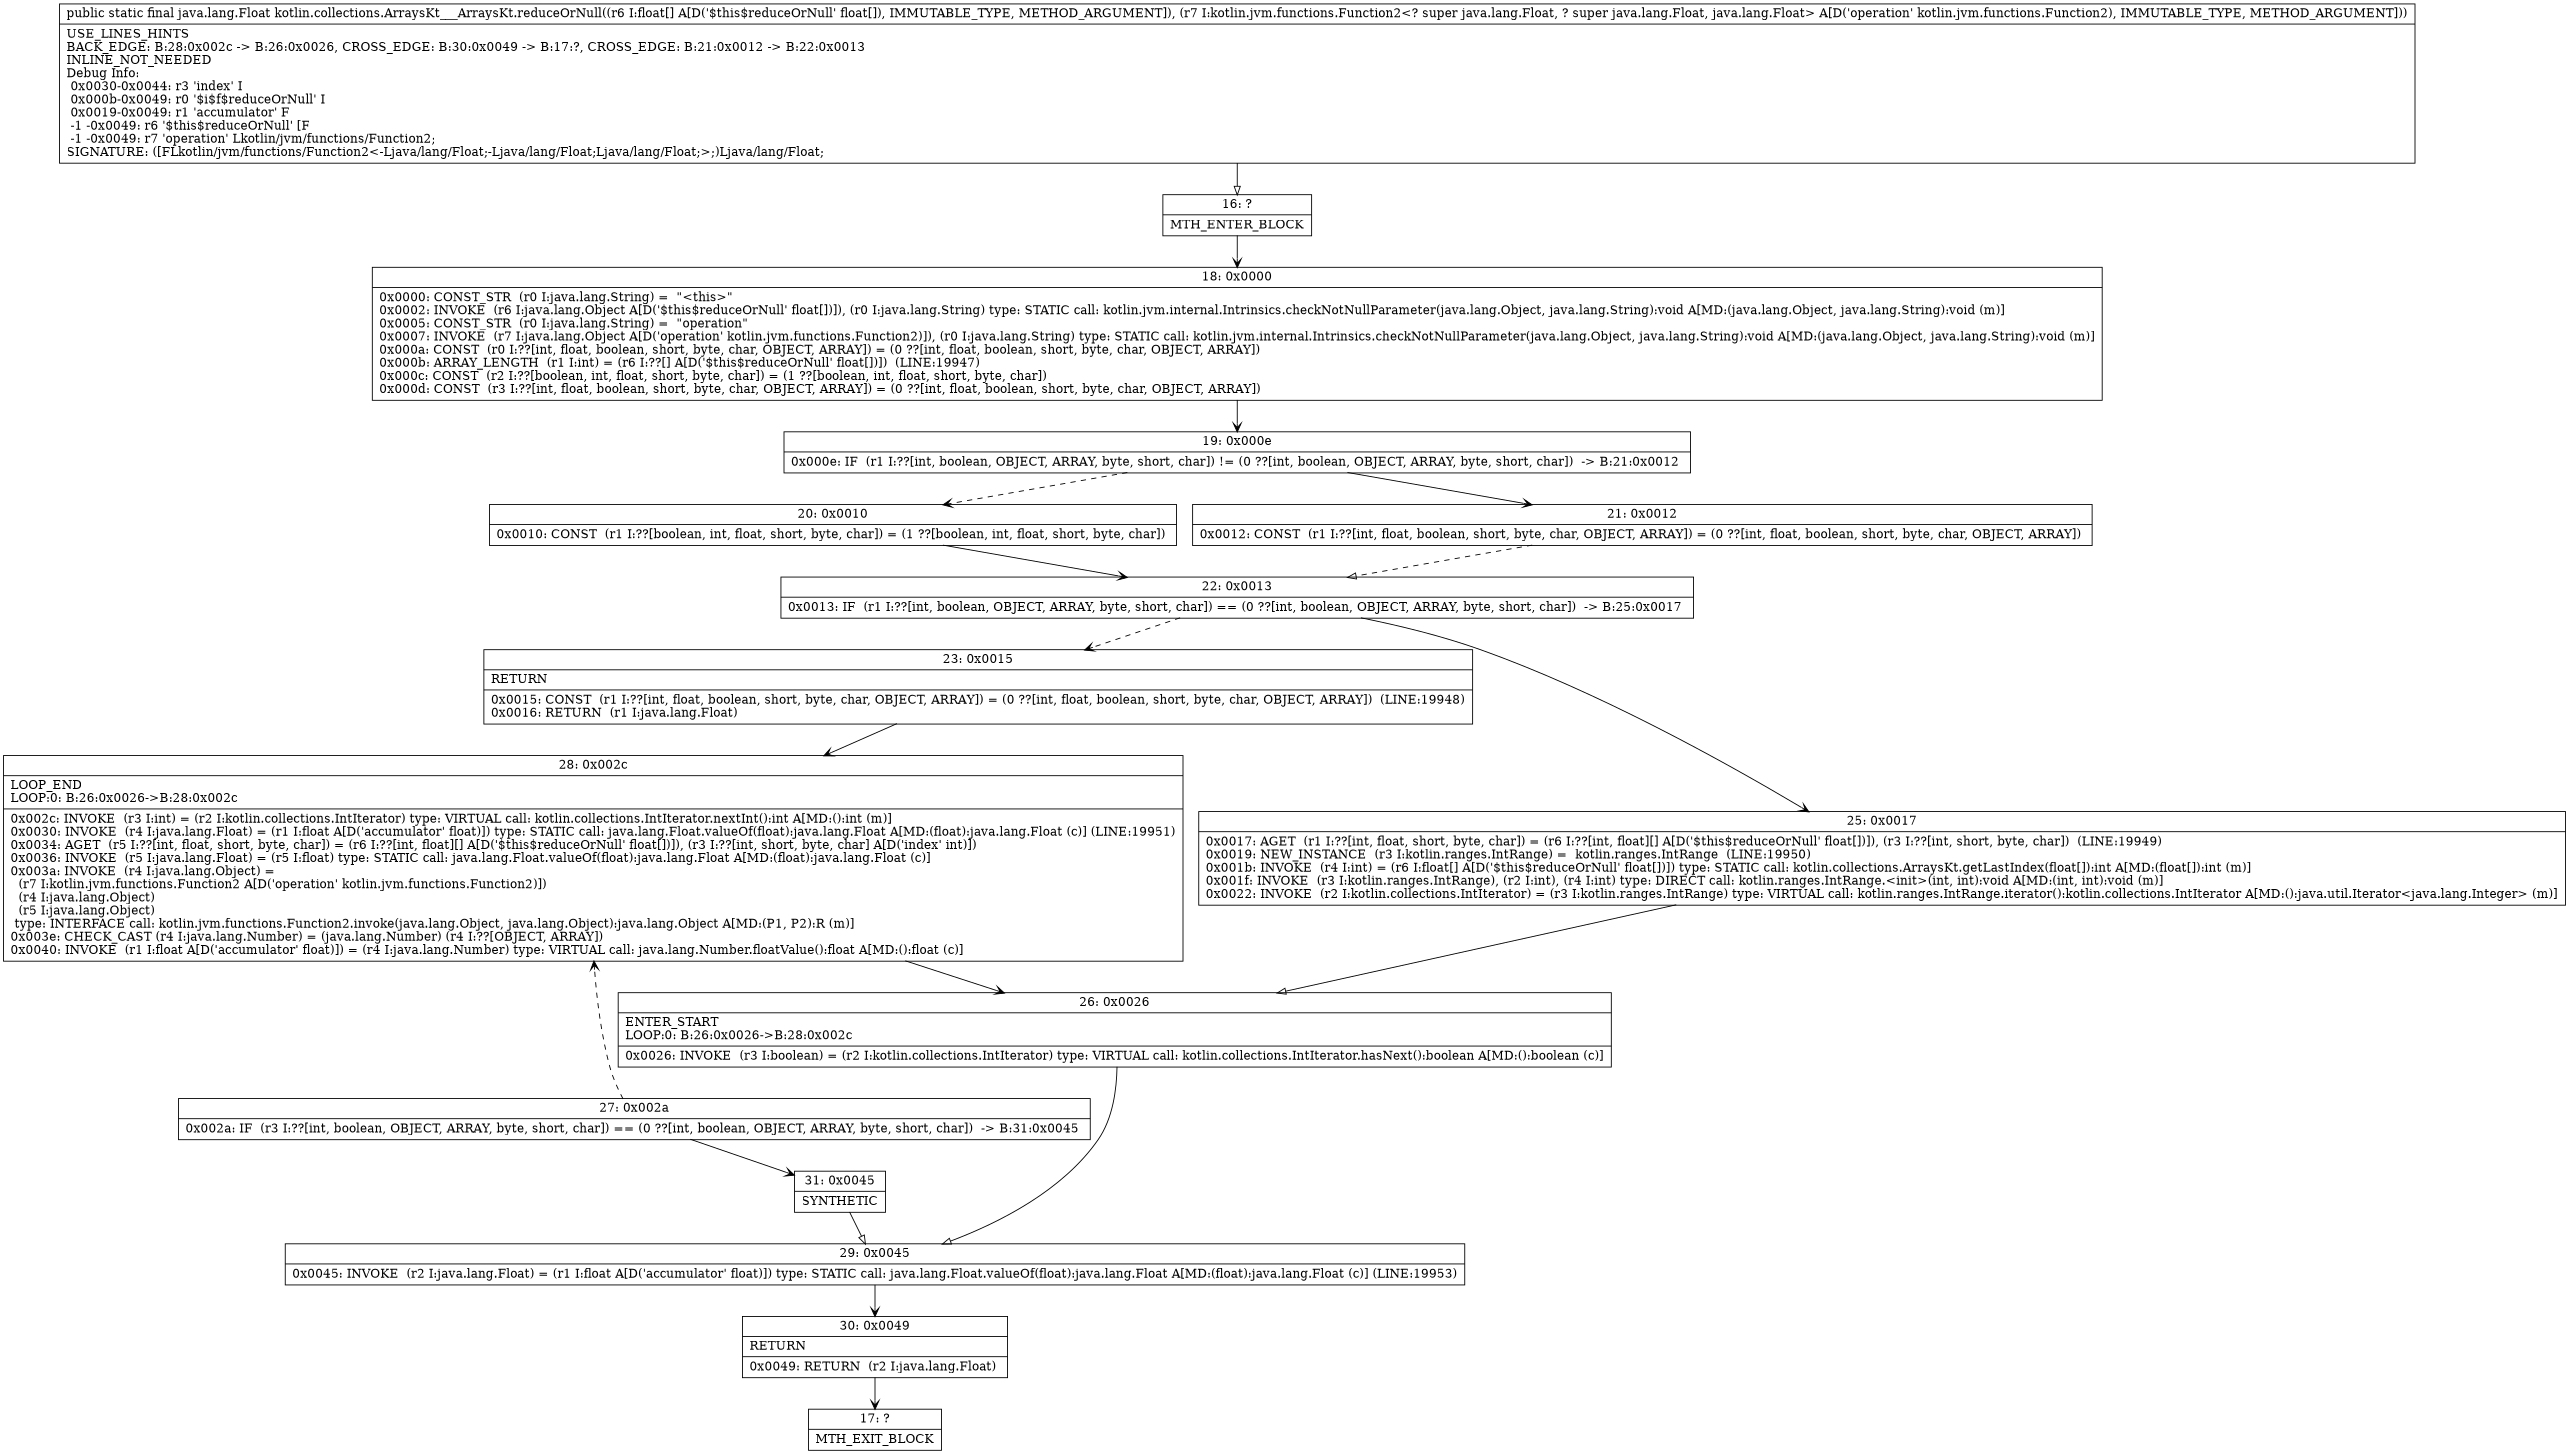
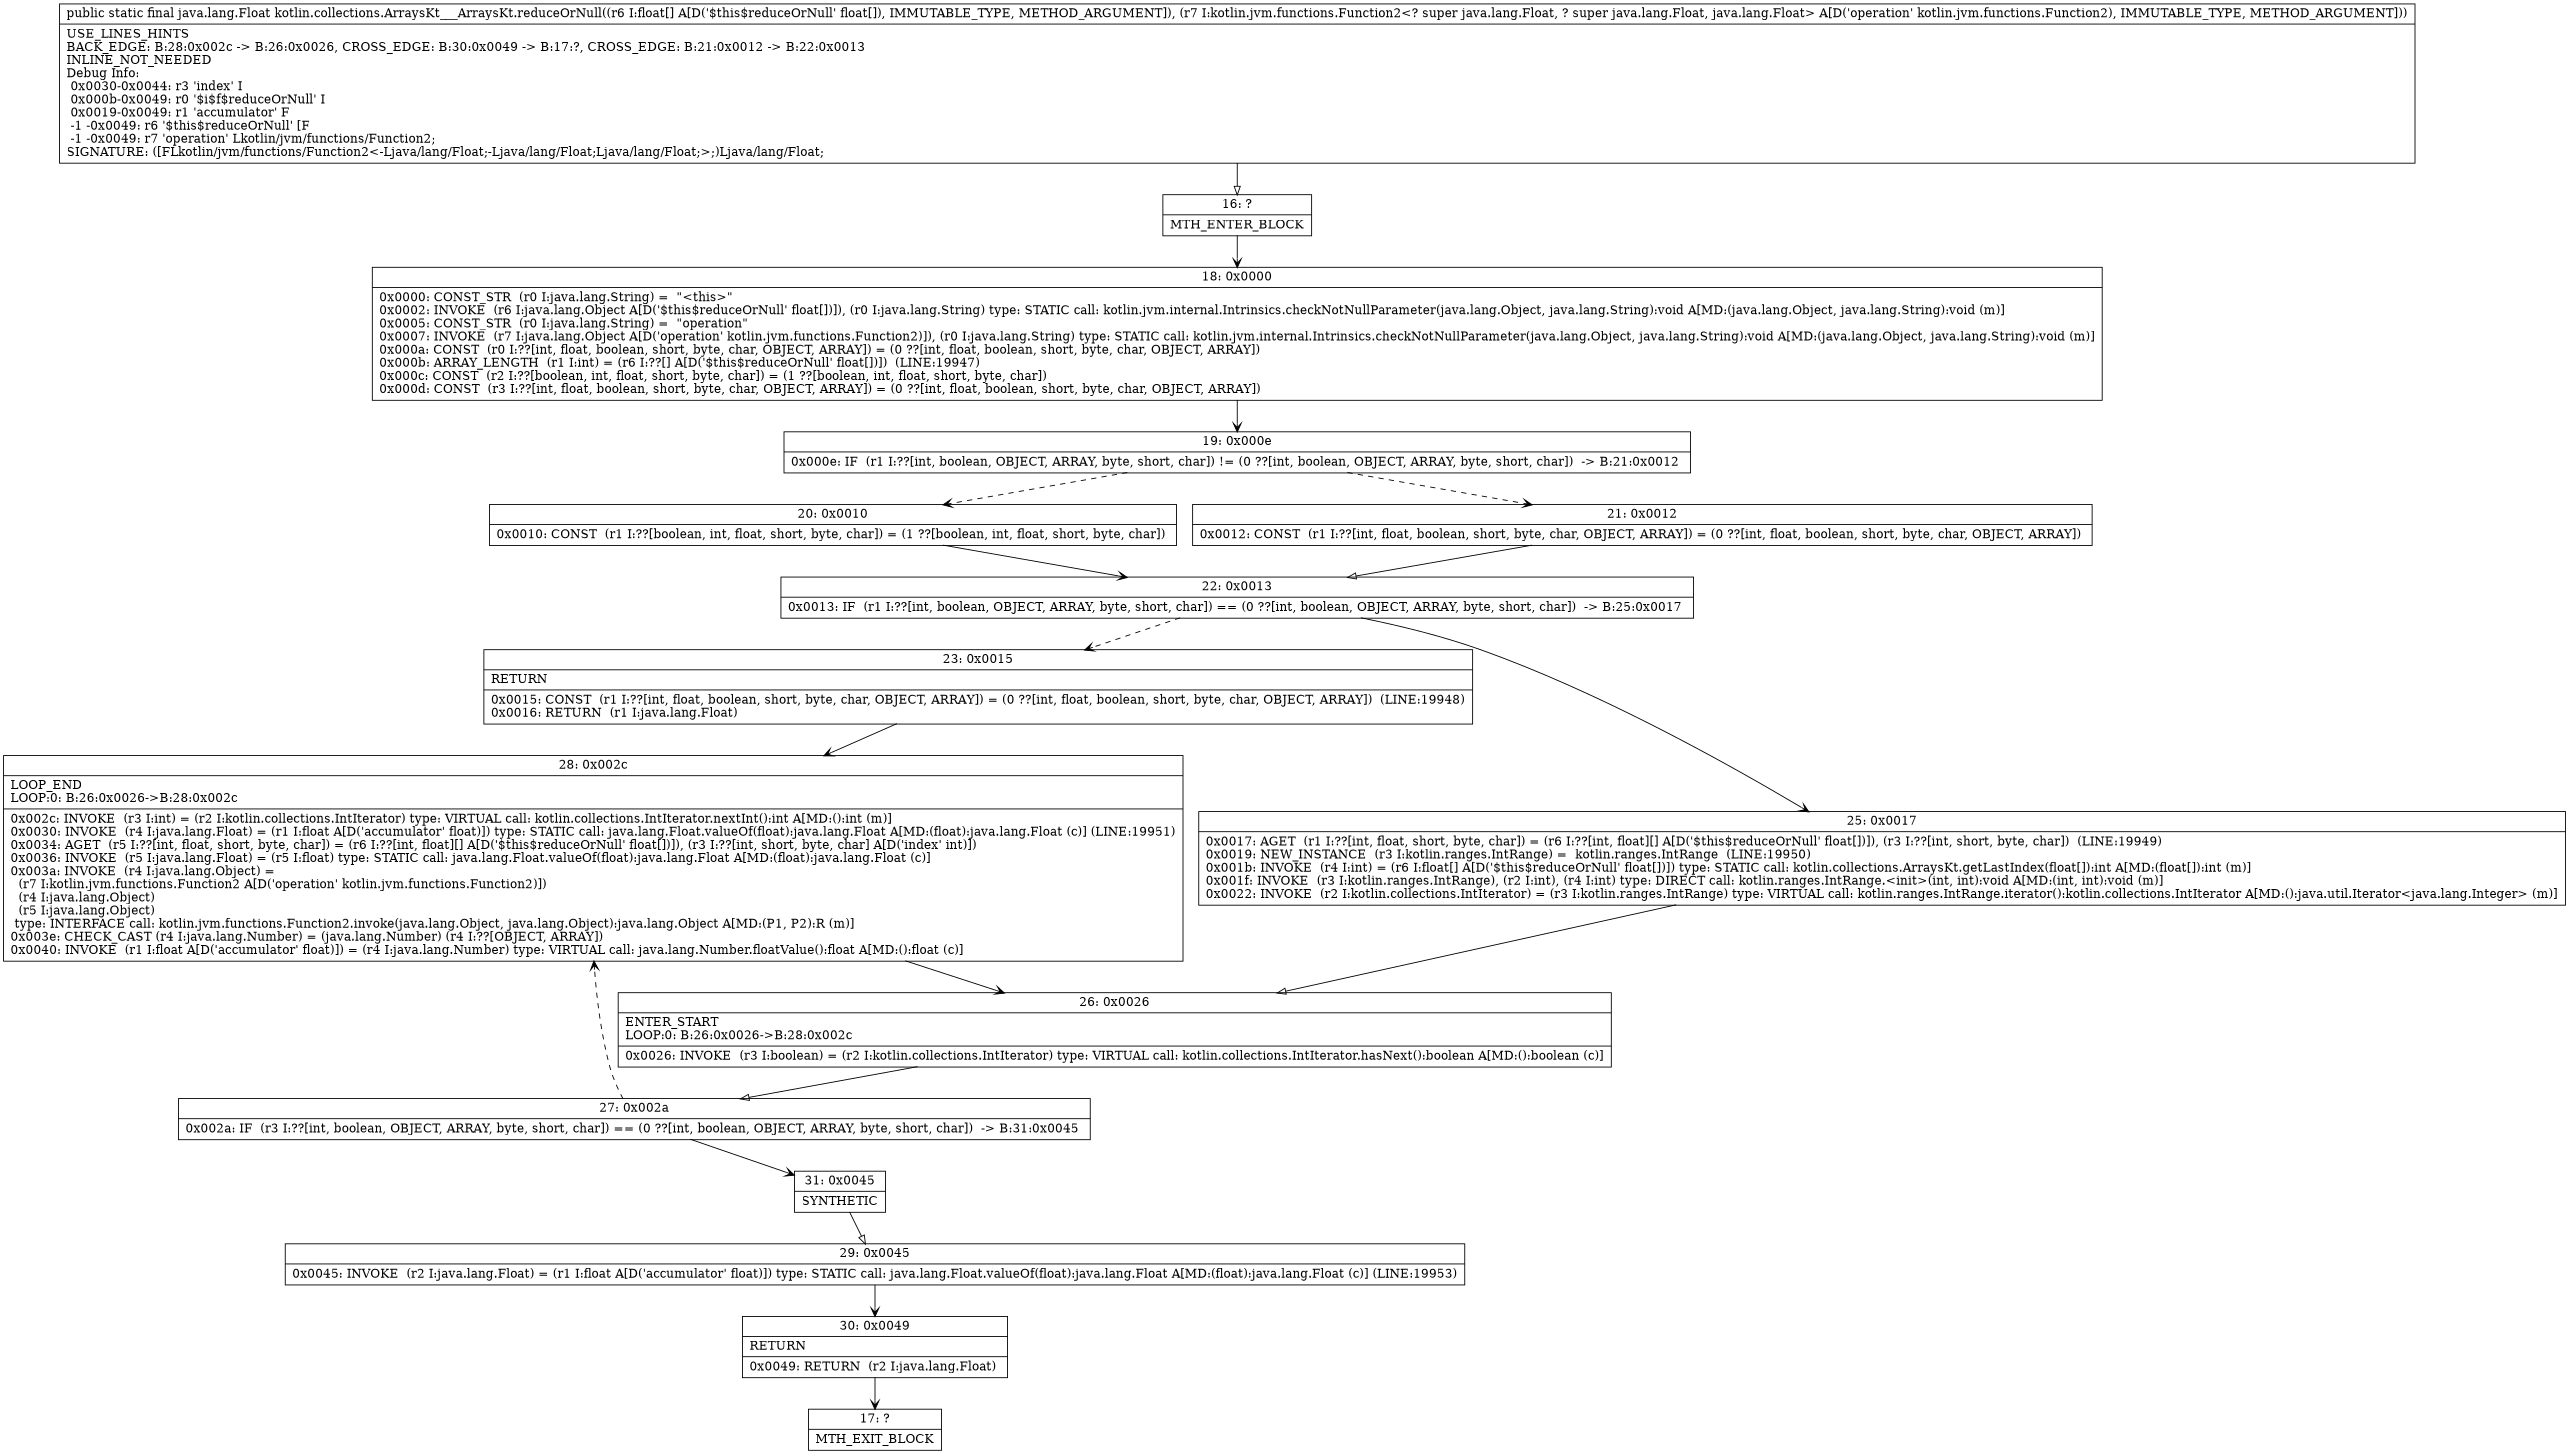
(1435, 488) -> (1435, 488)
(1444, 561) -> (1444, 561)
(1062, 1178) -> (833, 1082)
